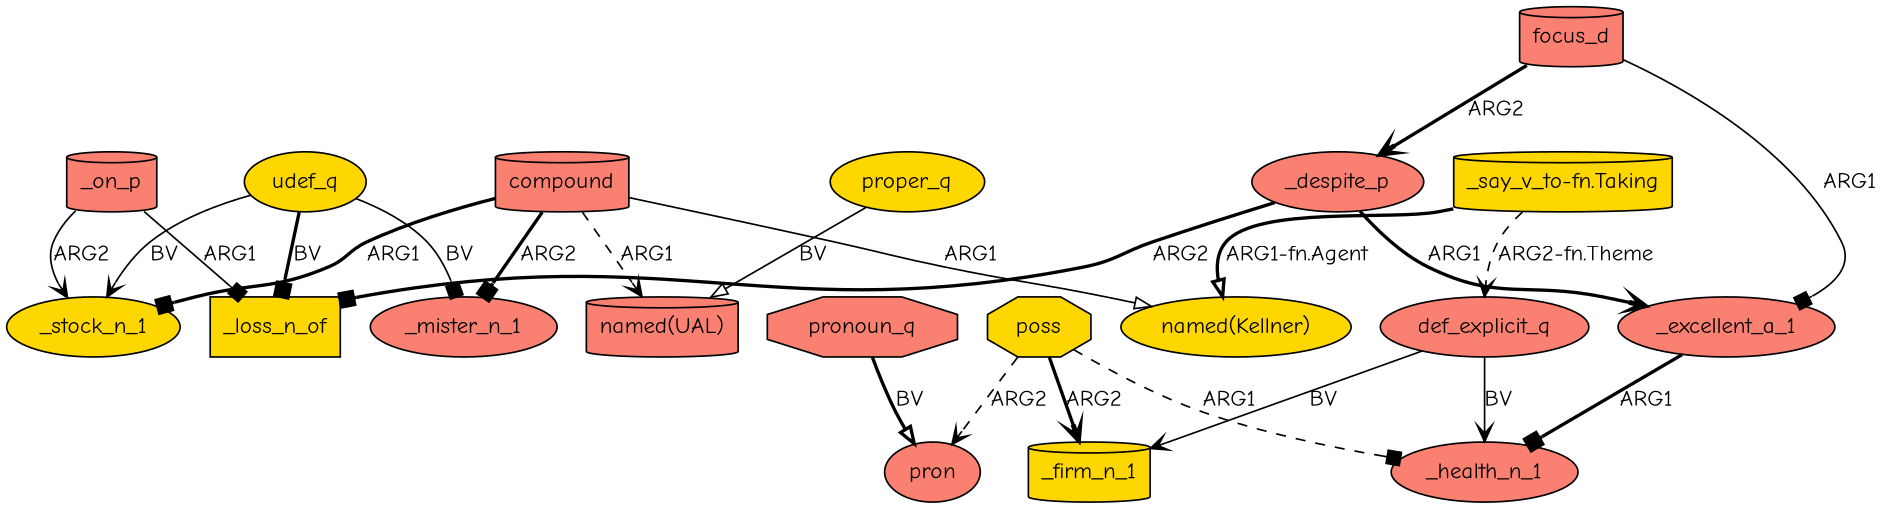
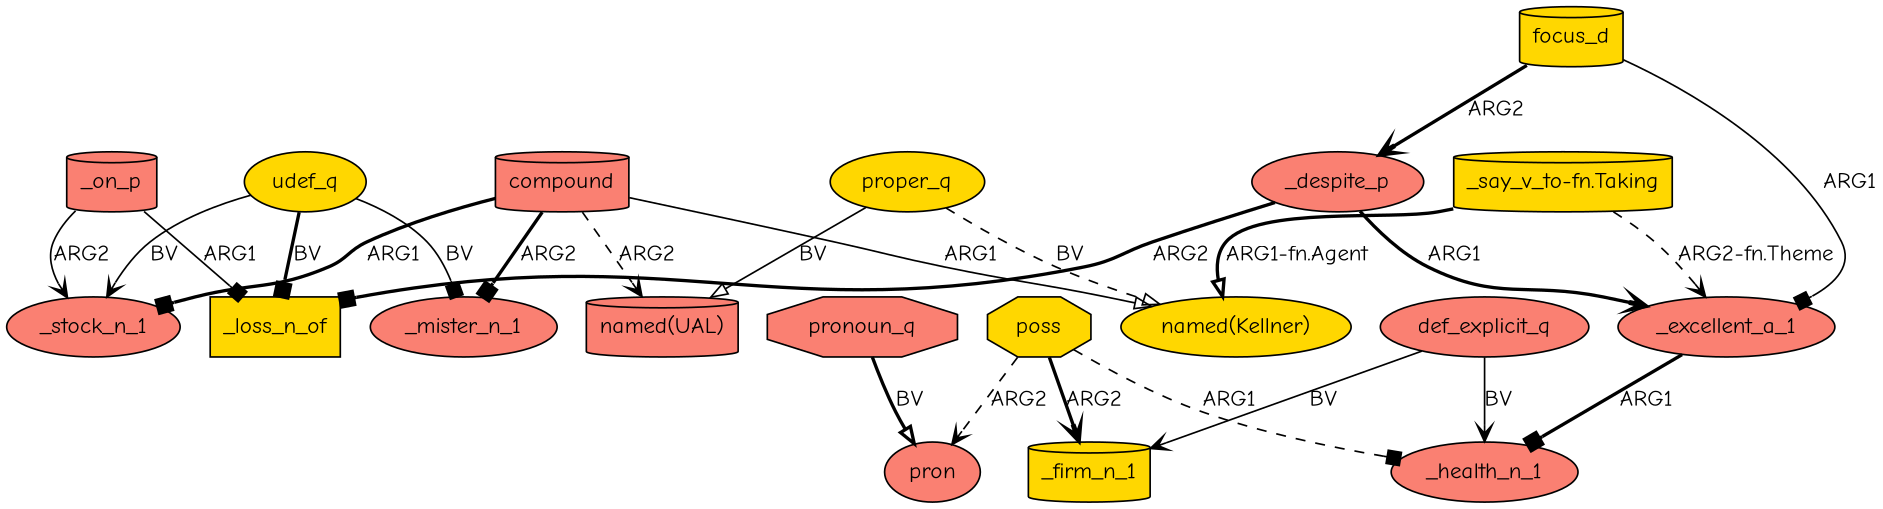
(1571, 37) -> (1571, 37)
(1498, 242) -> (1657, 244)
(647, 254) -> (647, 254)
none -> (1042, 260)
(93, 327) -> (93, 327)
